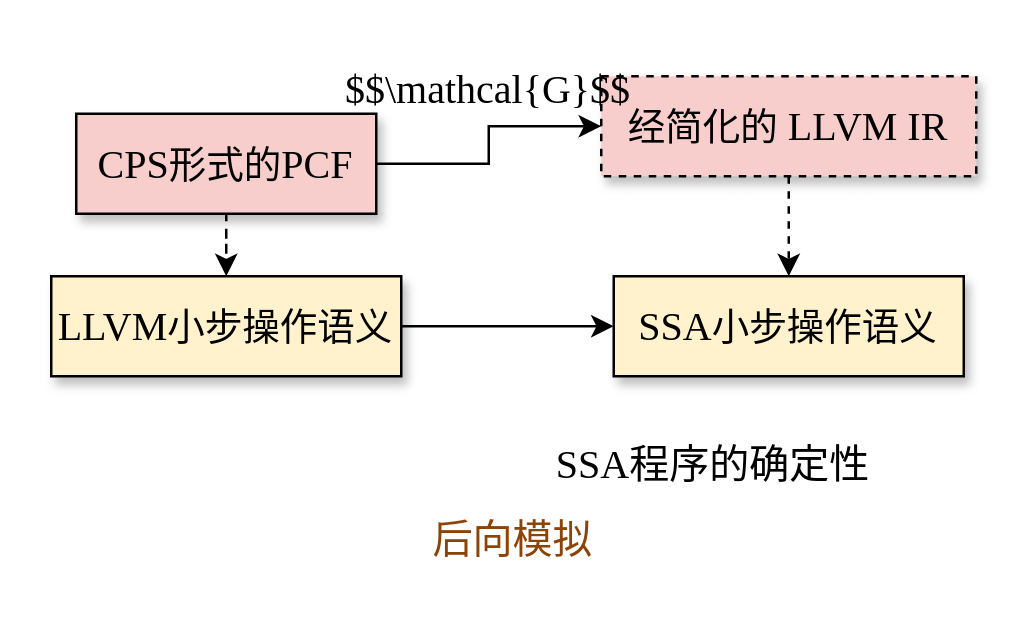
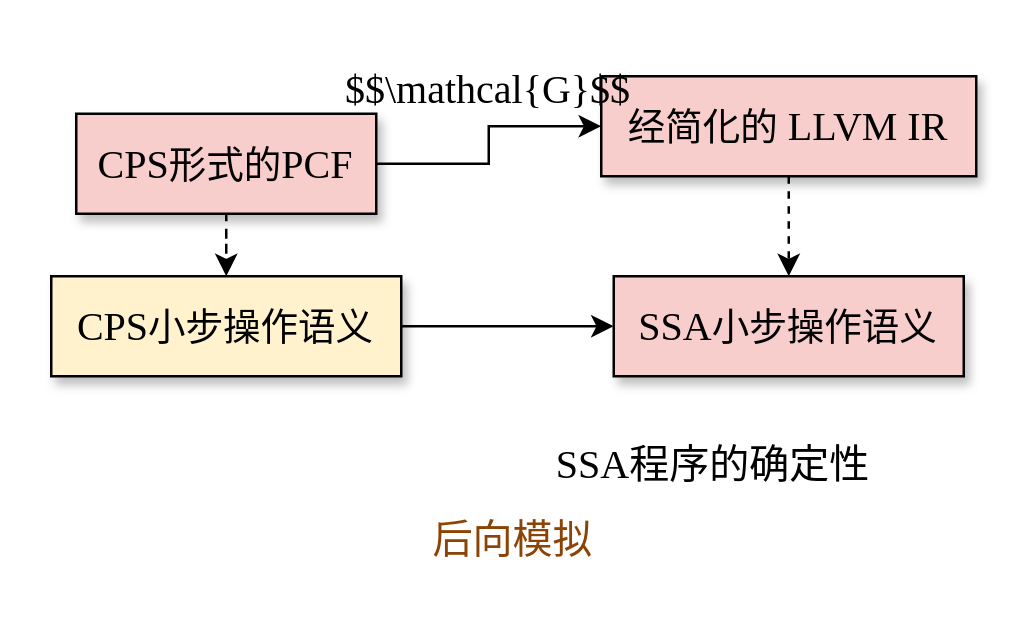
(789, 126) -> (789, 126)
(226, 326) -> (226, 326)
(789, 326) -> (789, 326)
